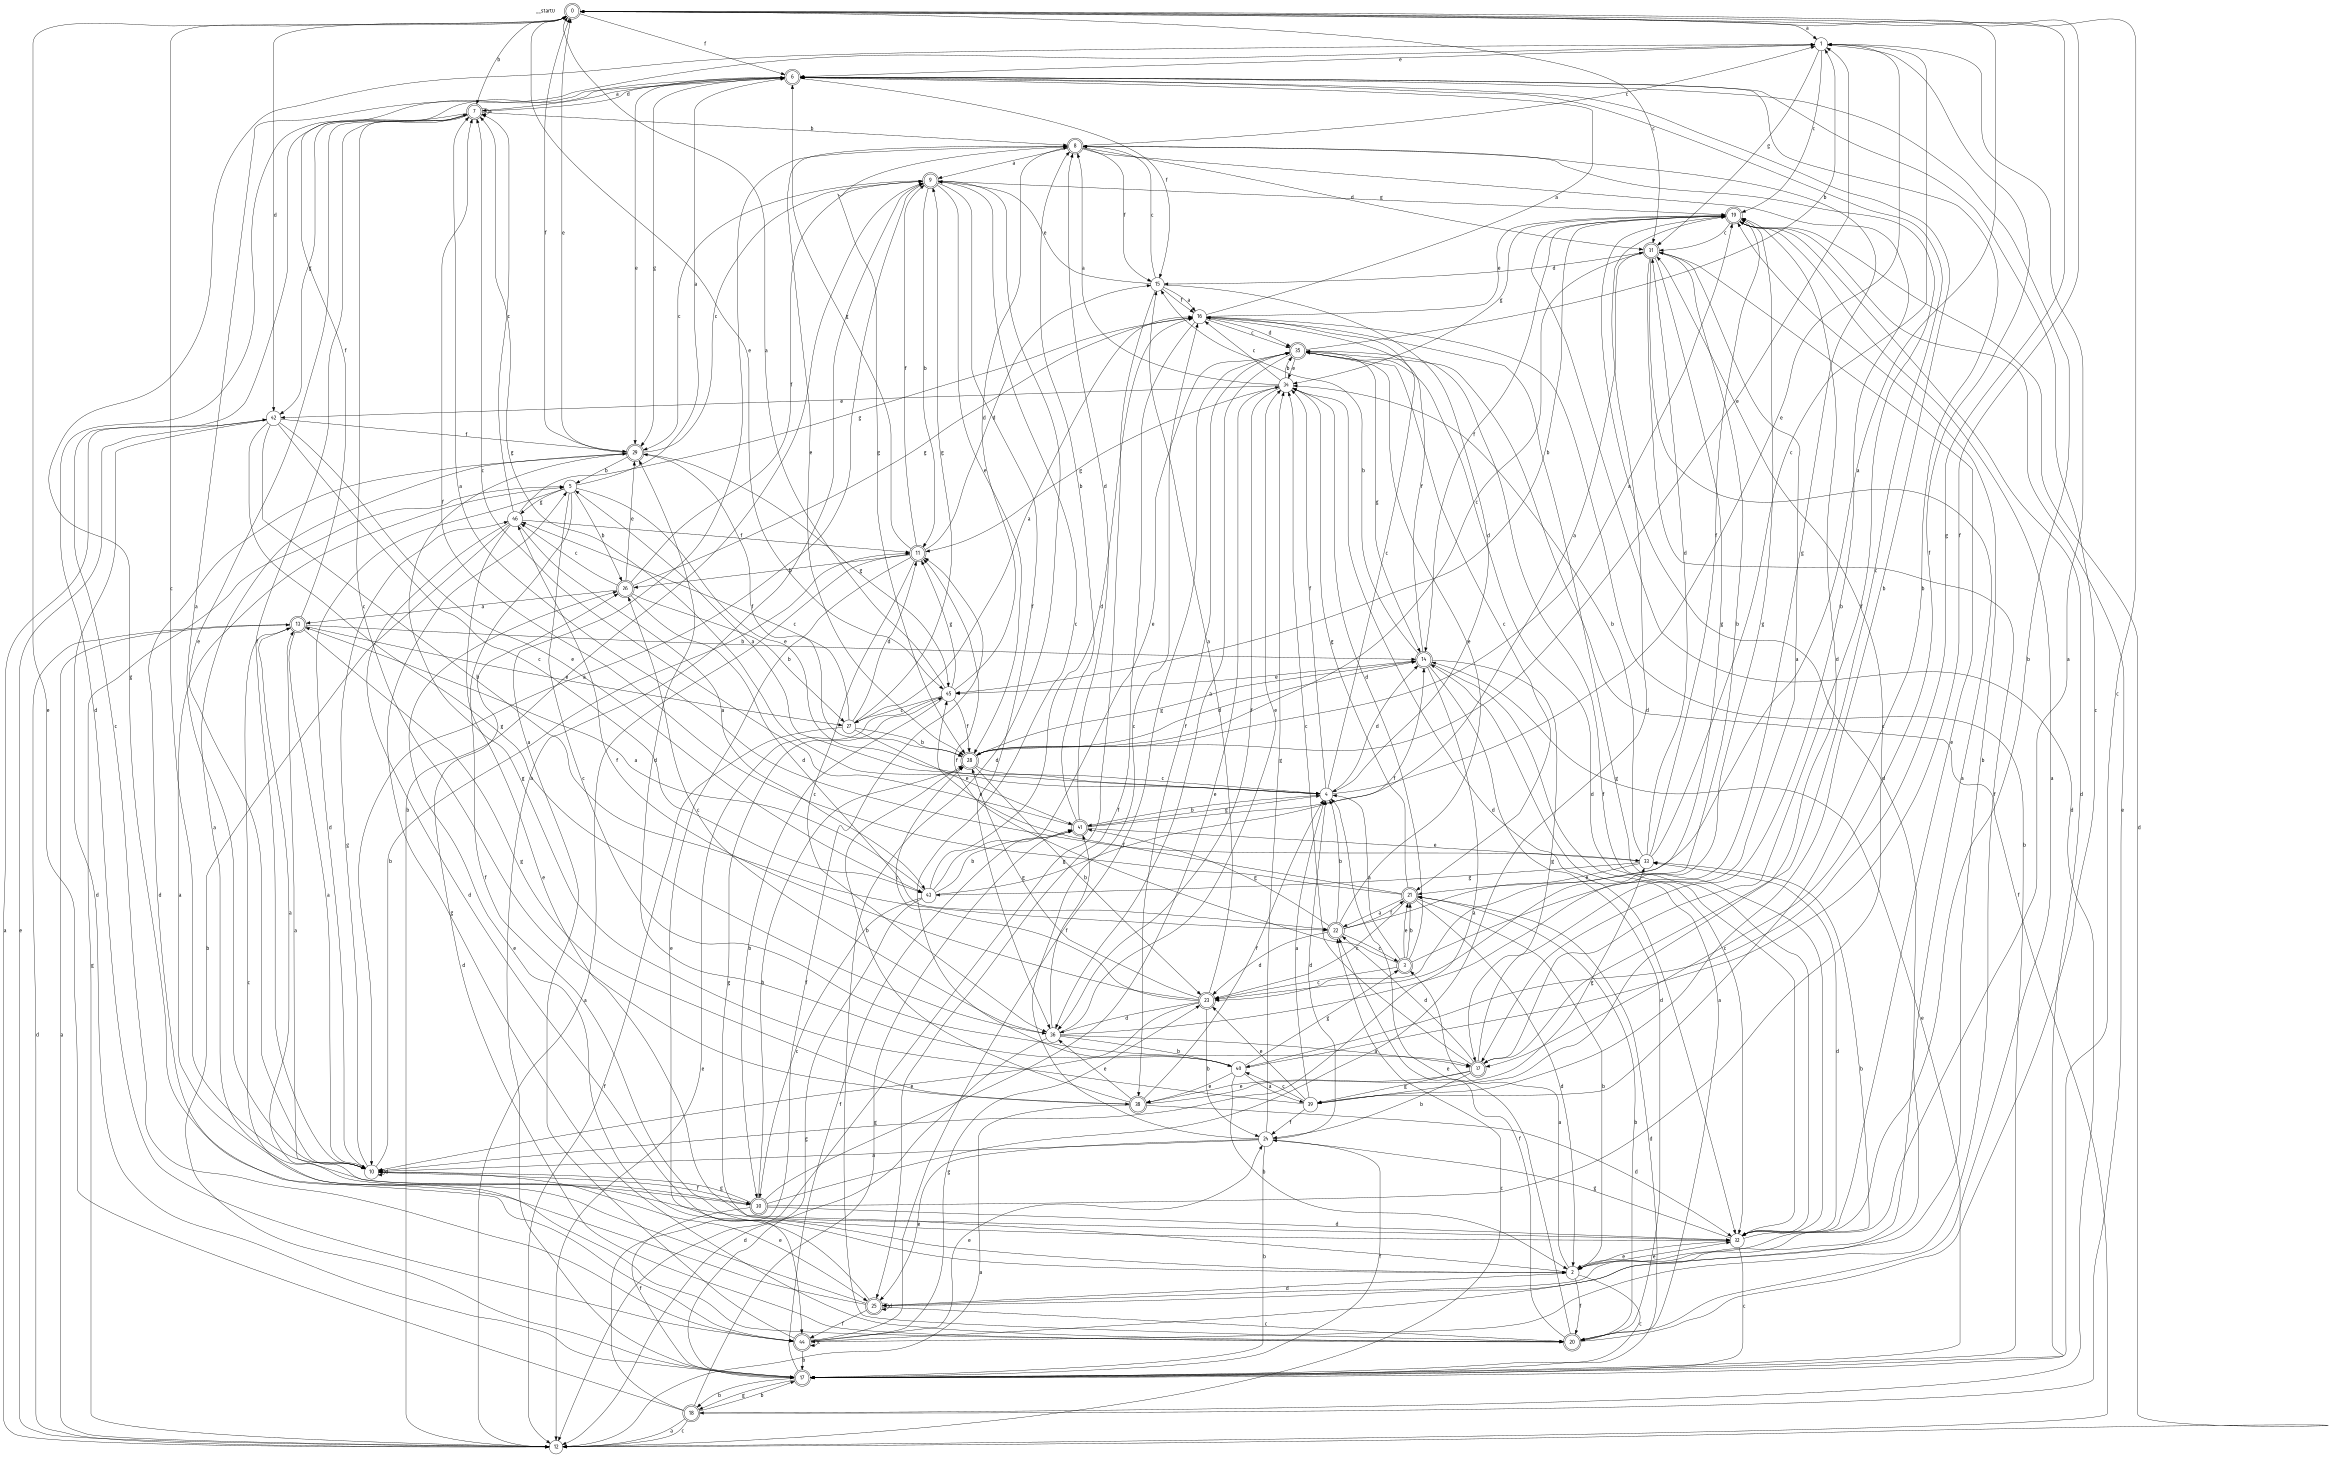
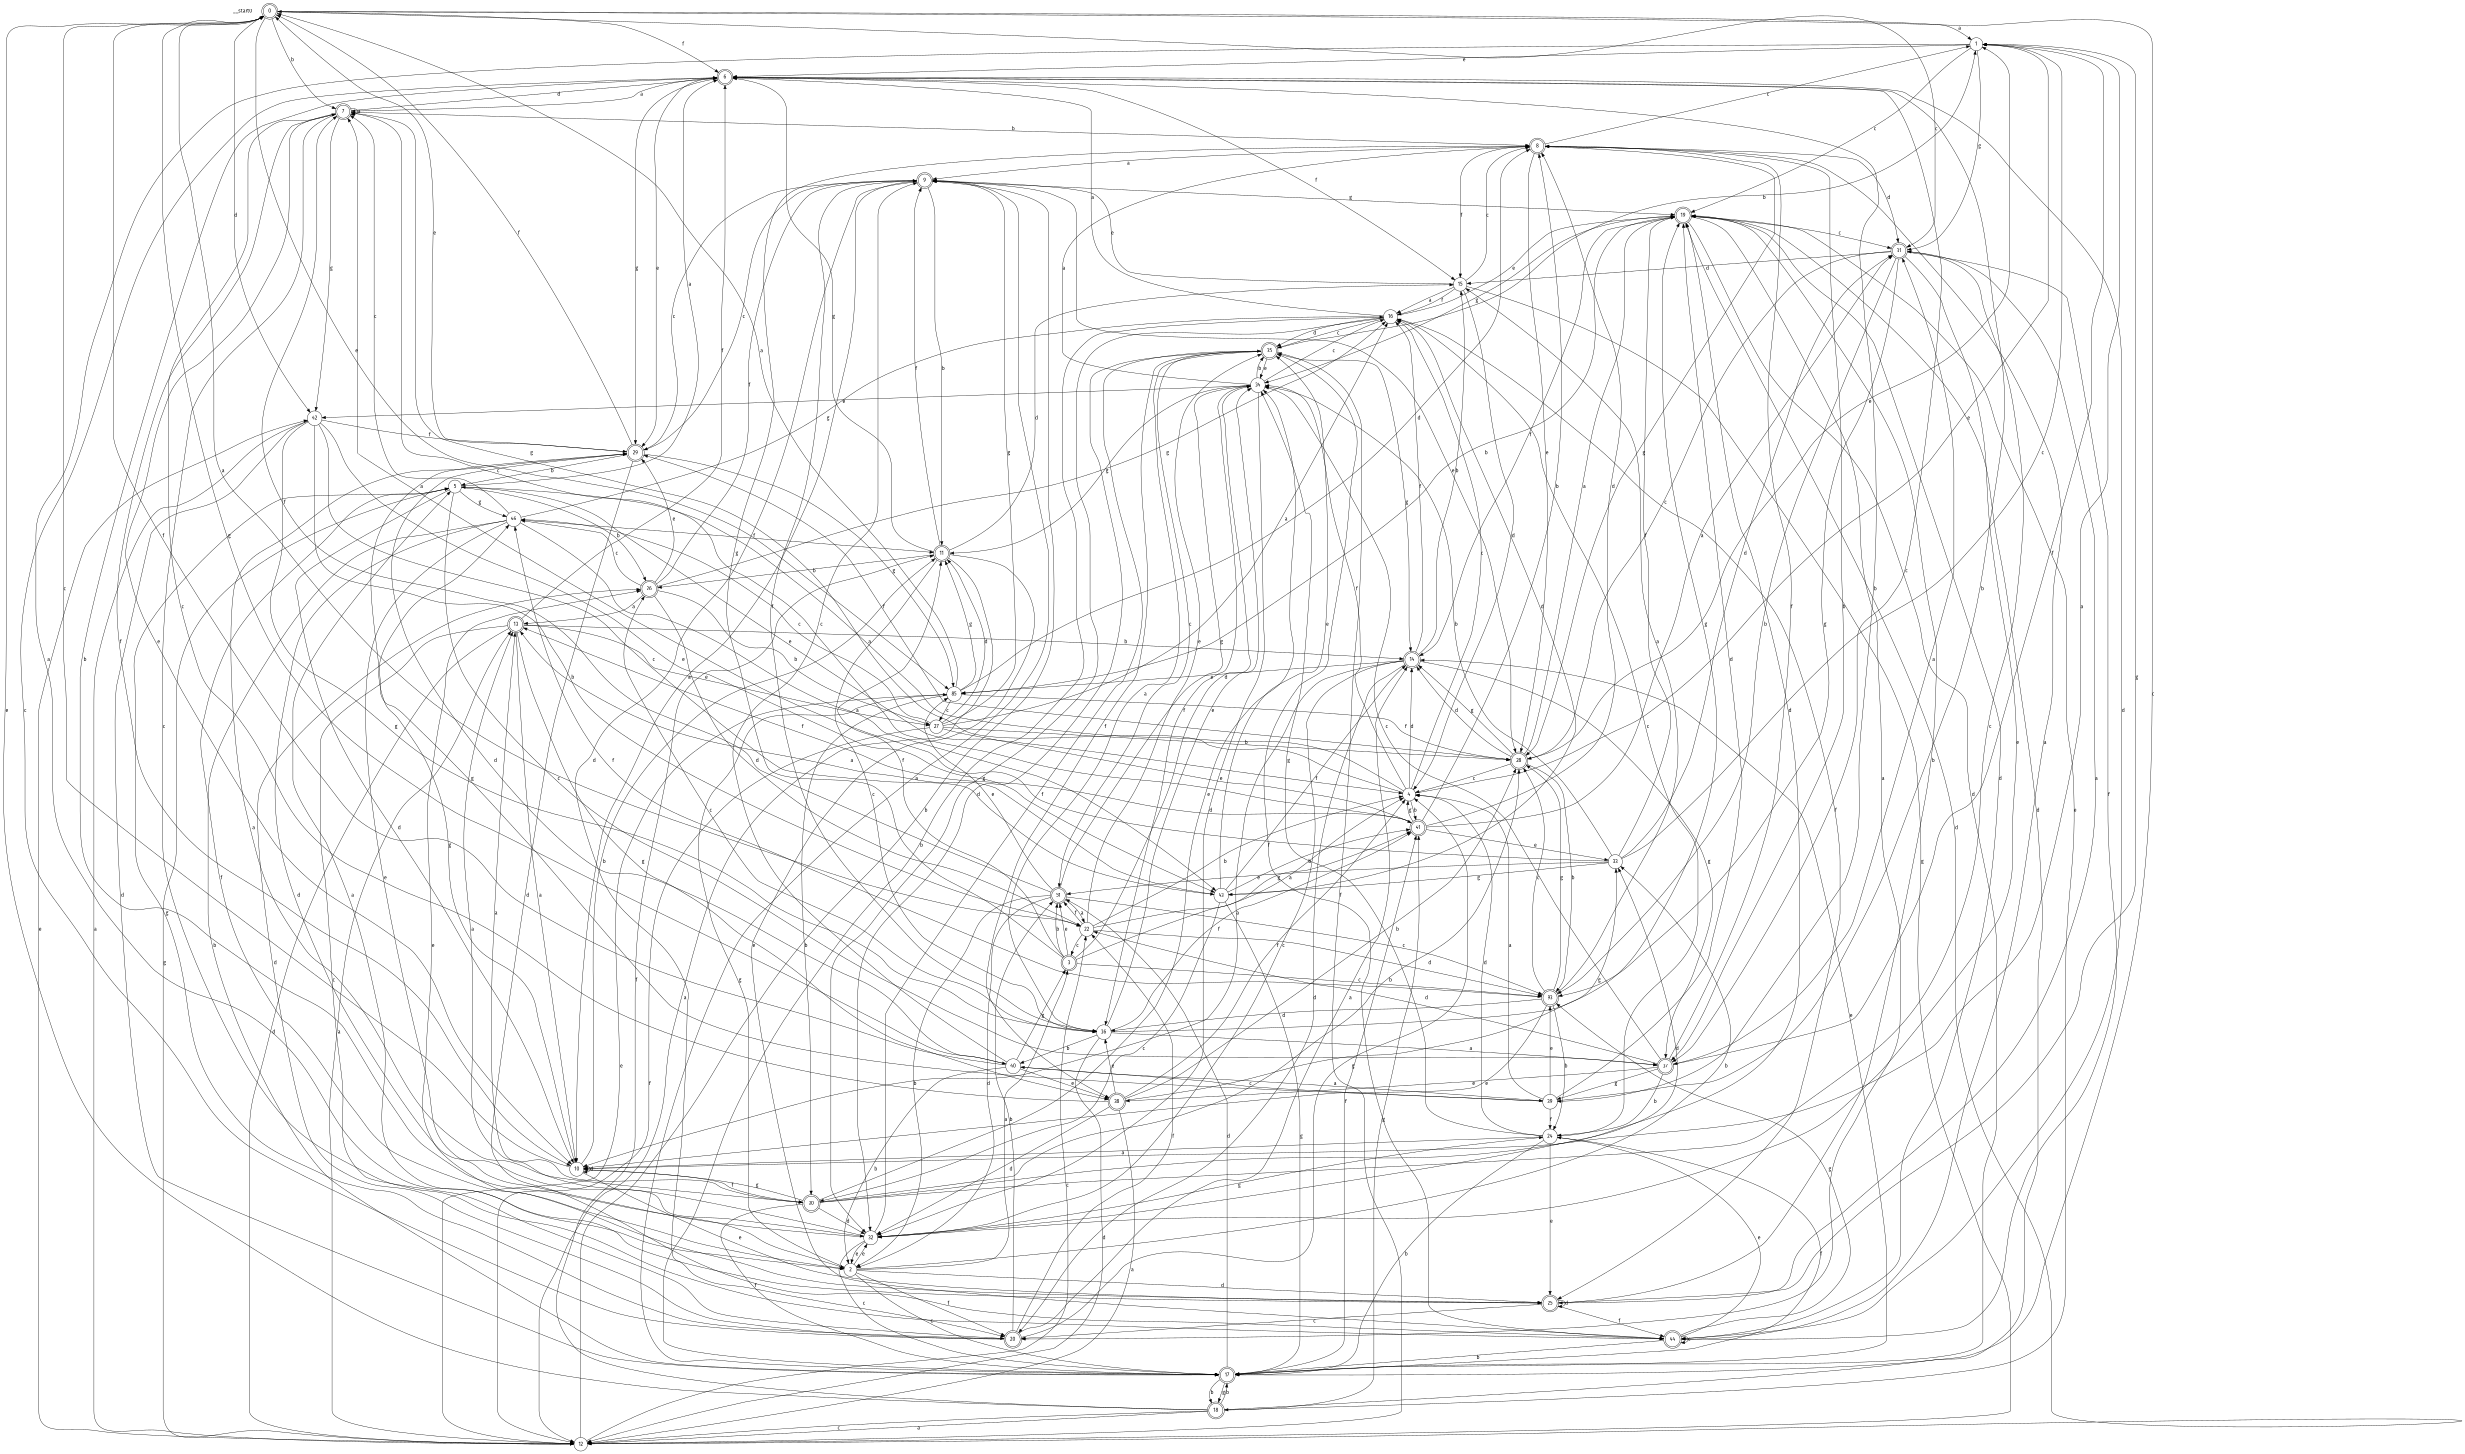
(949, 694) -> (954, 694)
none -> (958, 780)
(1410, 896) -> (1059, 896)
(1336, 931) -> (1087, 929)
(1207, 1001) -> (1550, 998)
(1448, 1069) -> (1353, 1066)
